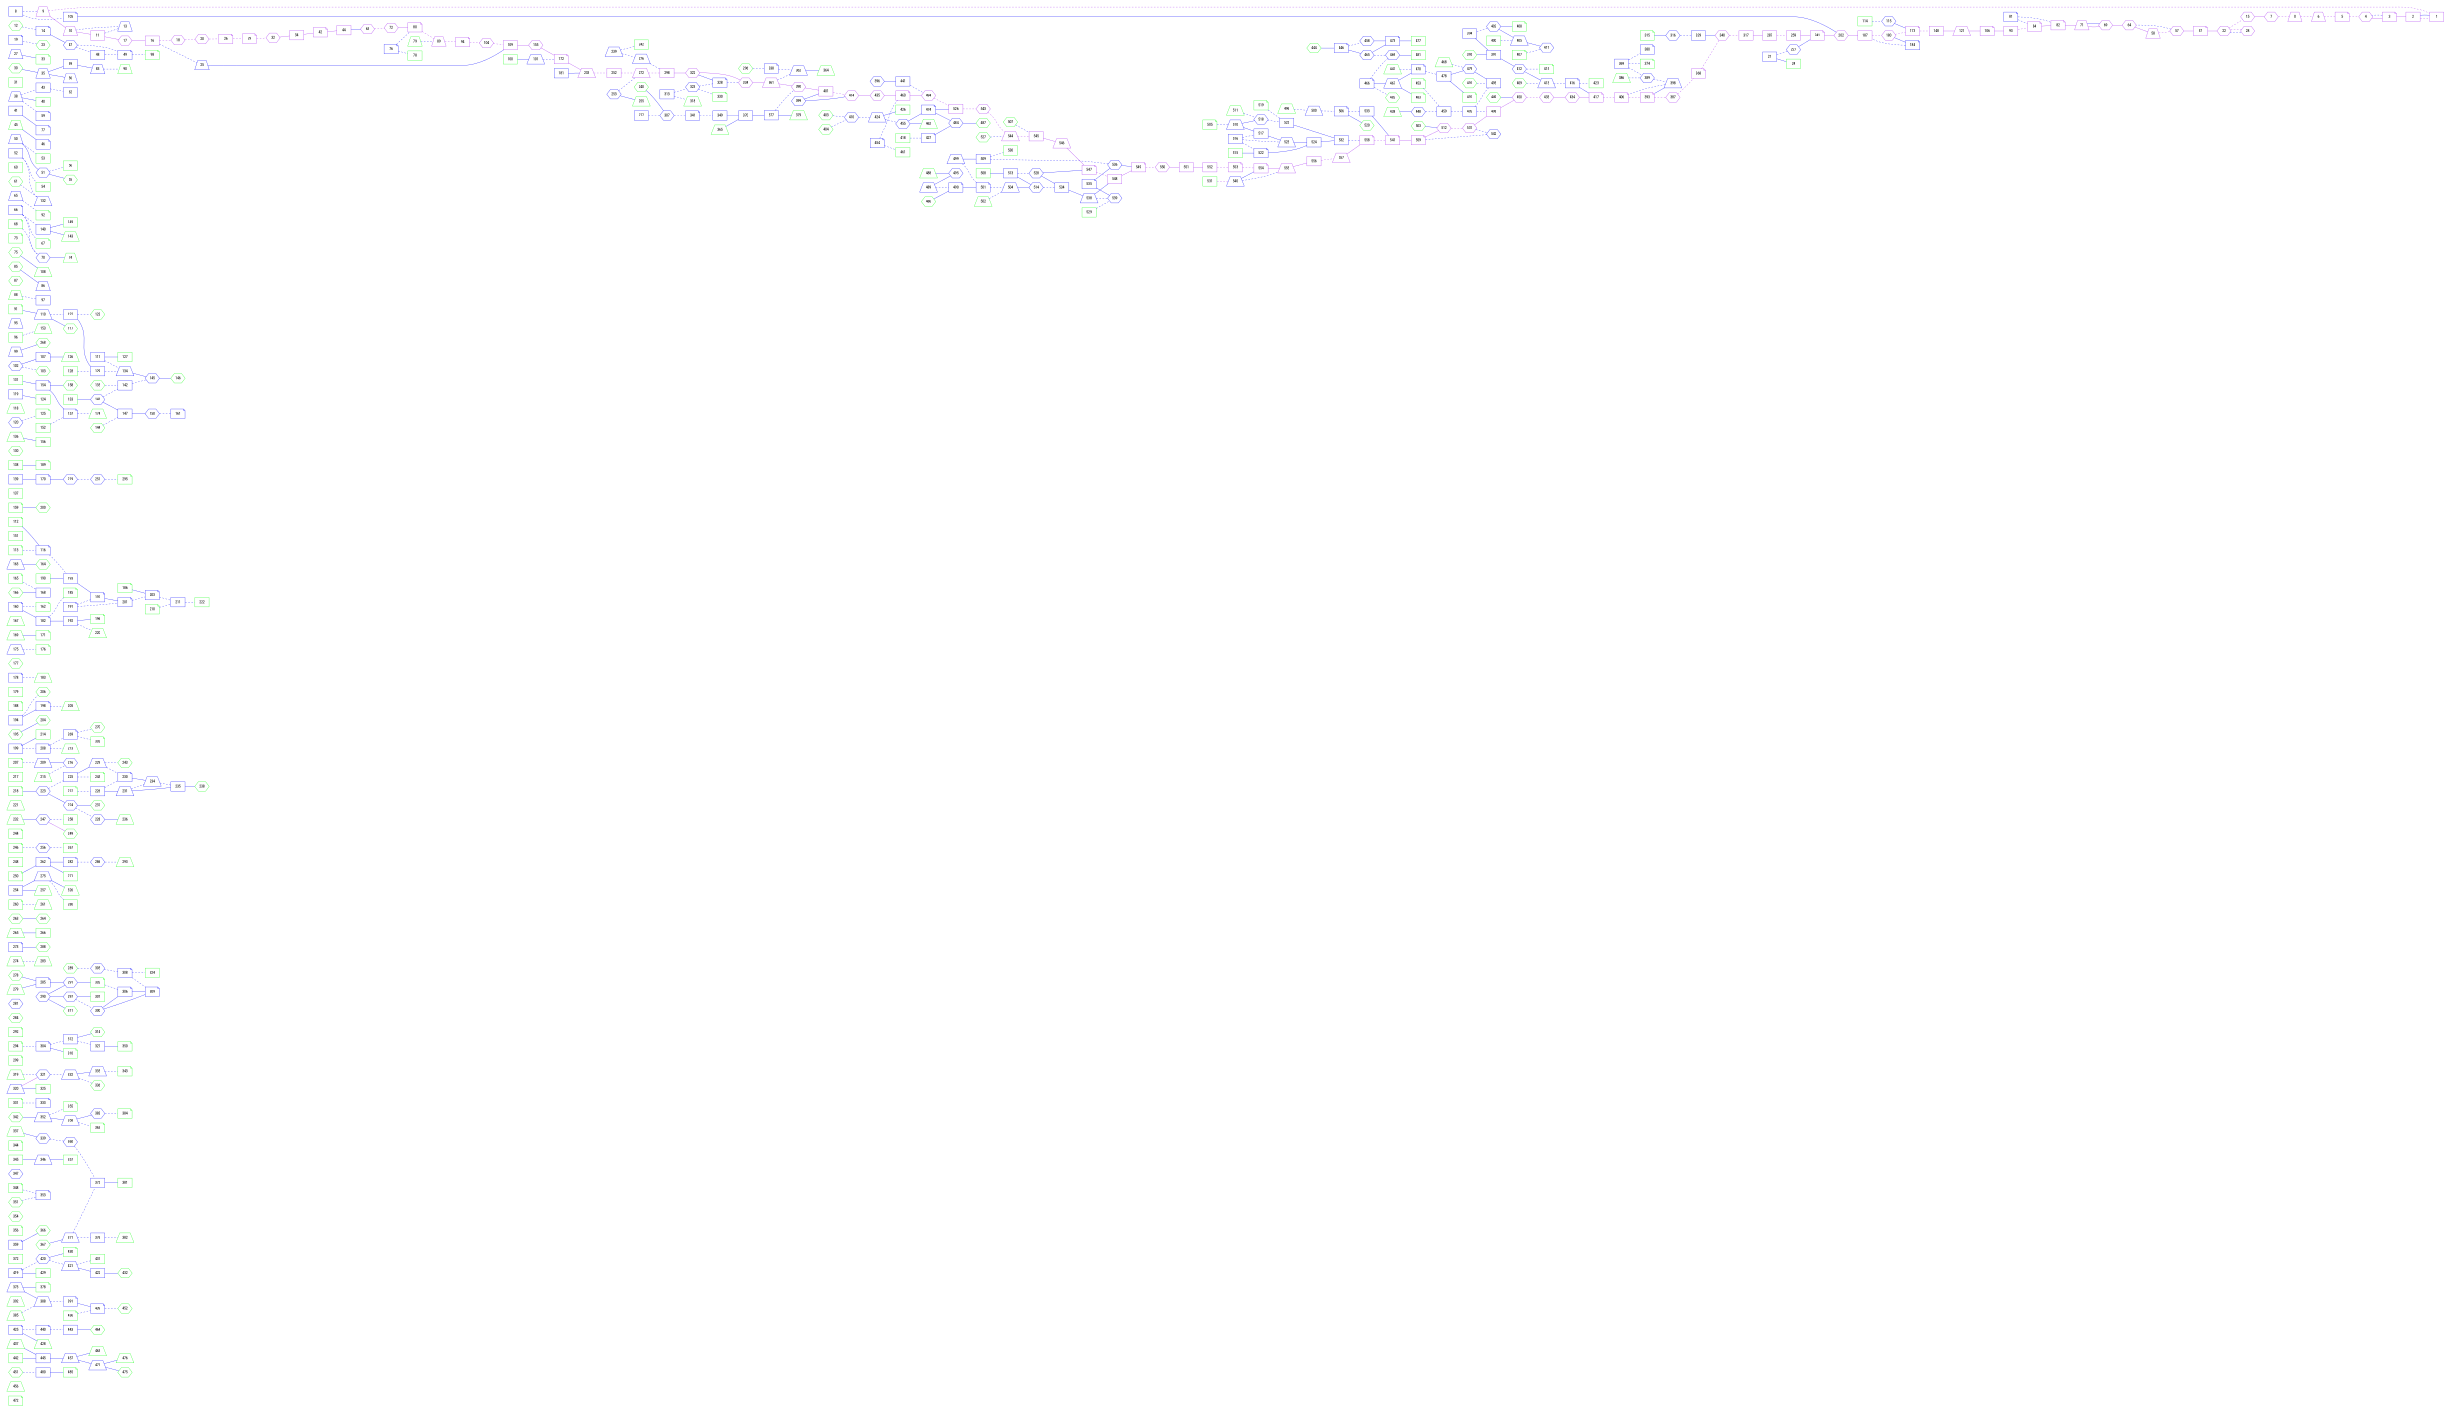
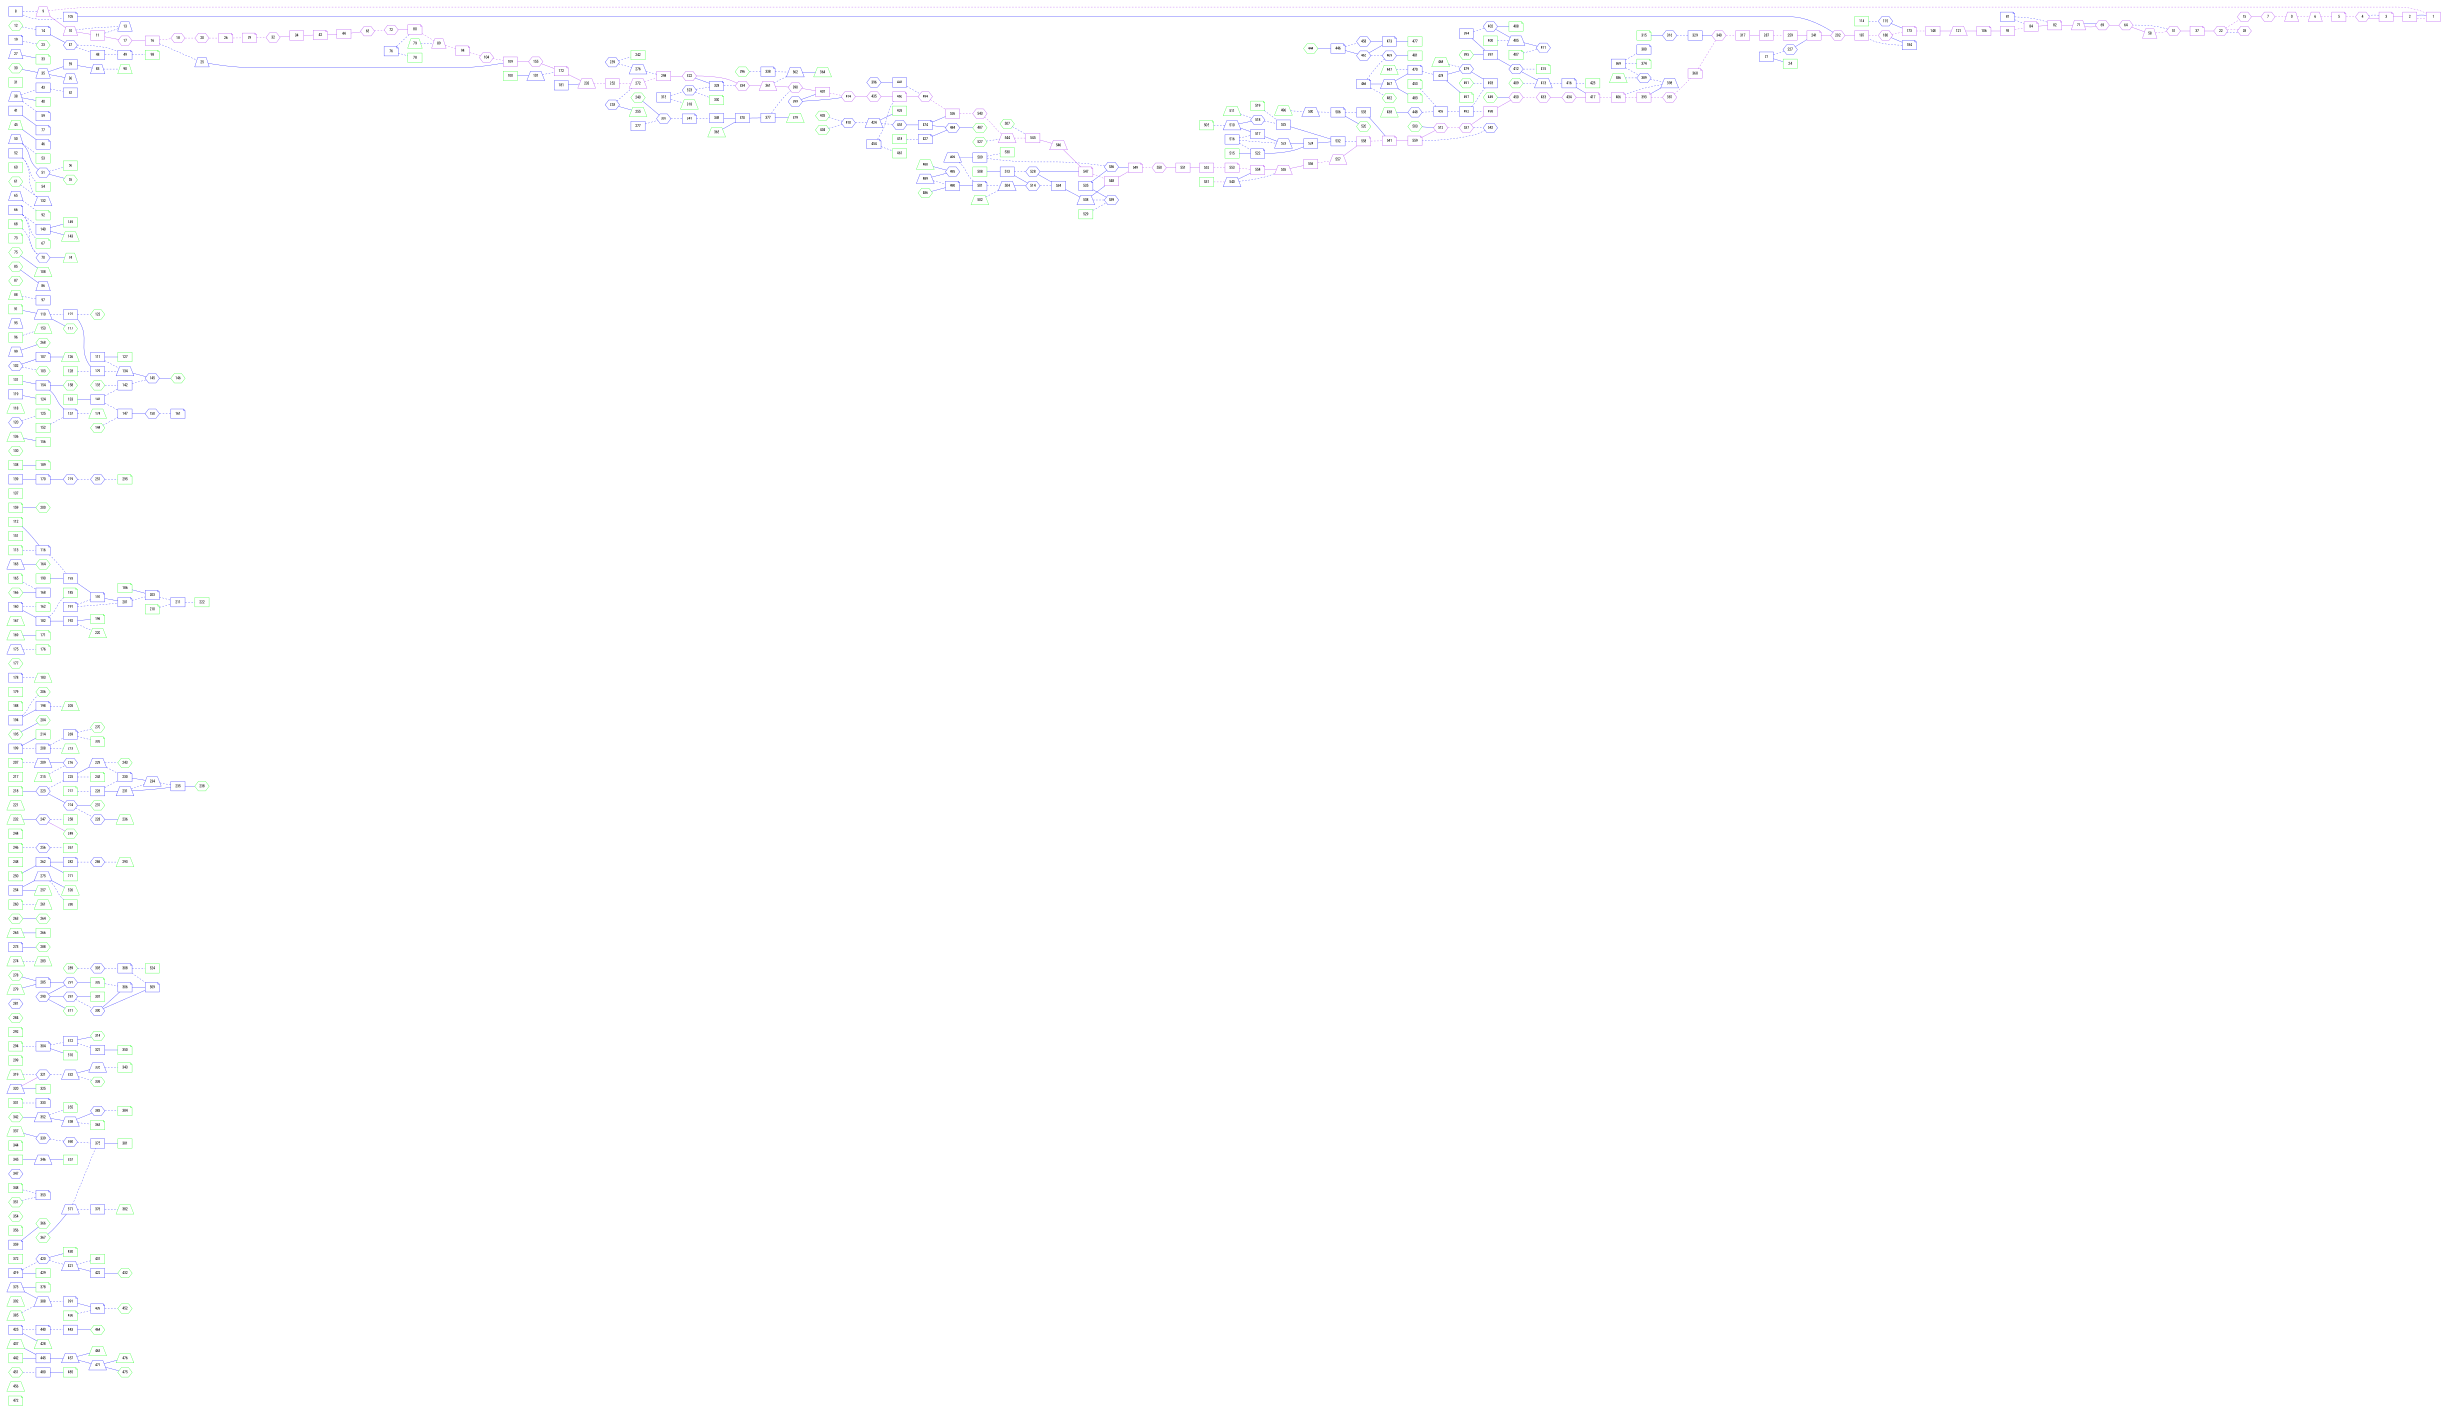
(356, 30) -> (356, 33)
(614, 52) -> (612, 62)
(929, 124) -> none
(98, 400) -> (98, 400)
(110, 406) -> (111, 407)
